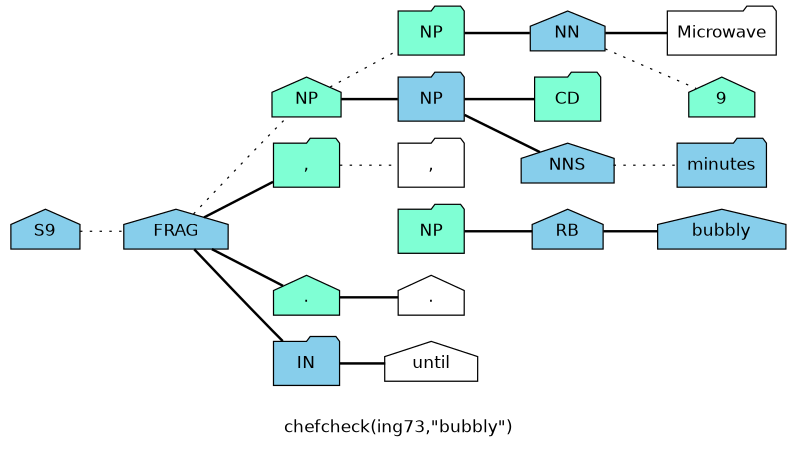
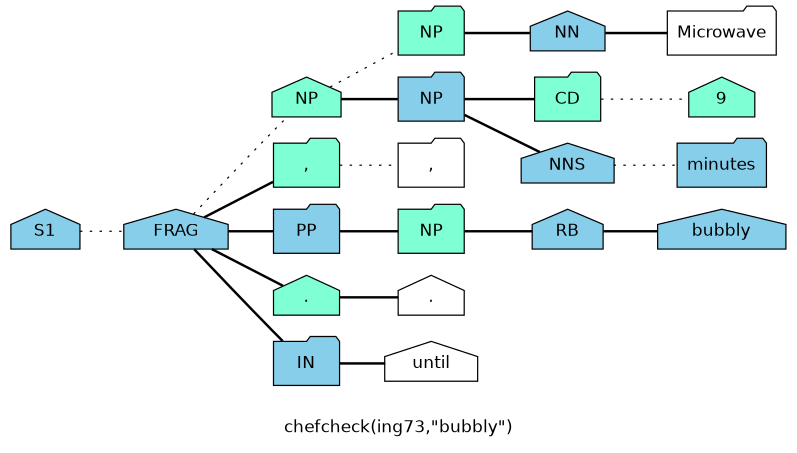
(651, 69) -> (645, 99)
(45, 231) -> (45, 231)
none -> (307, 231)
